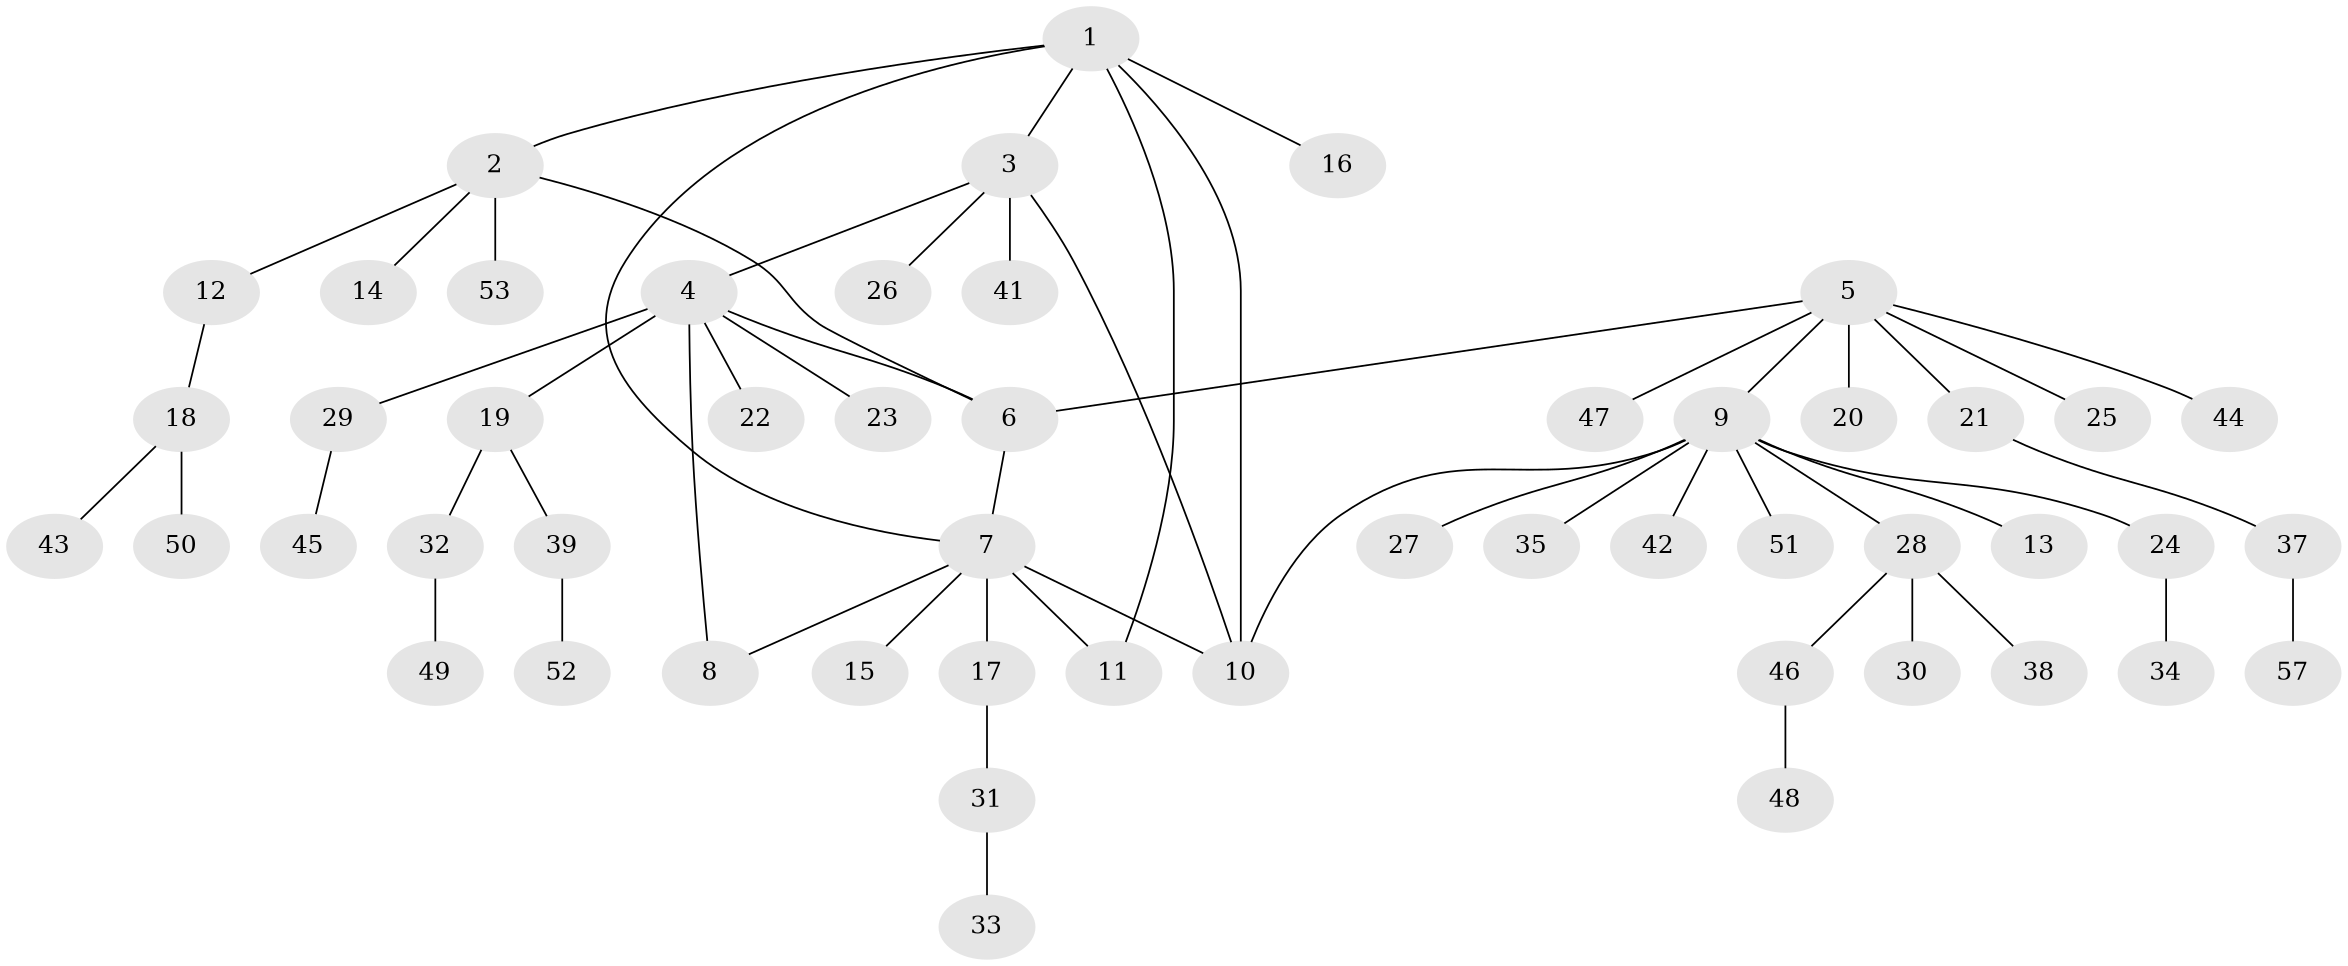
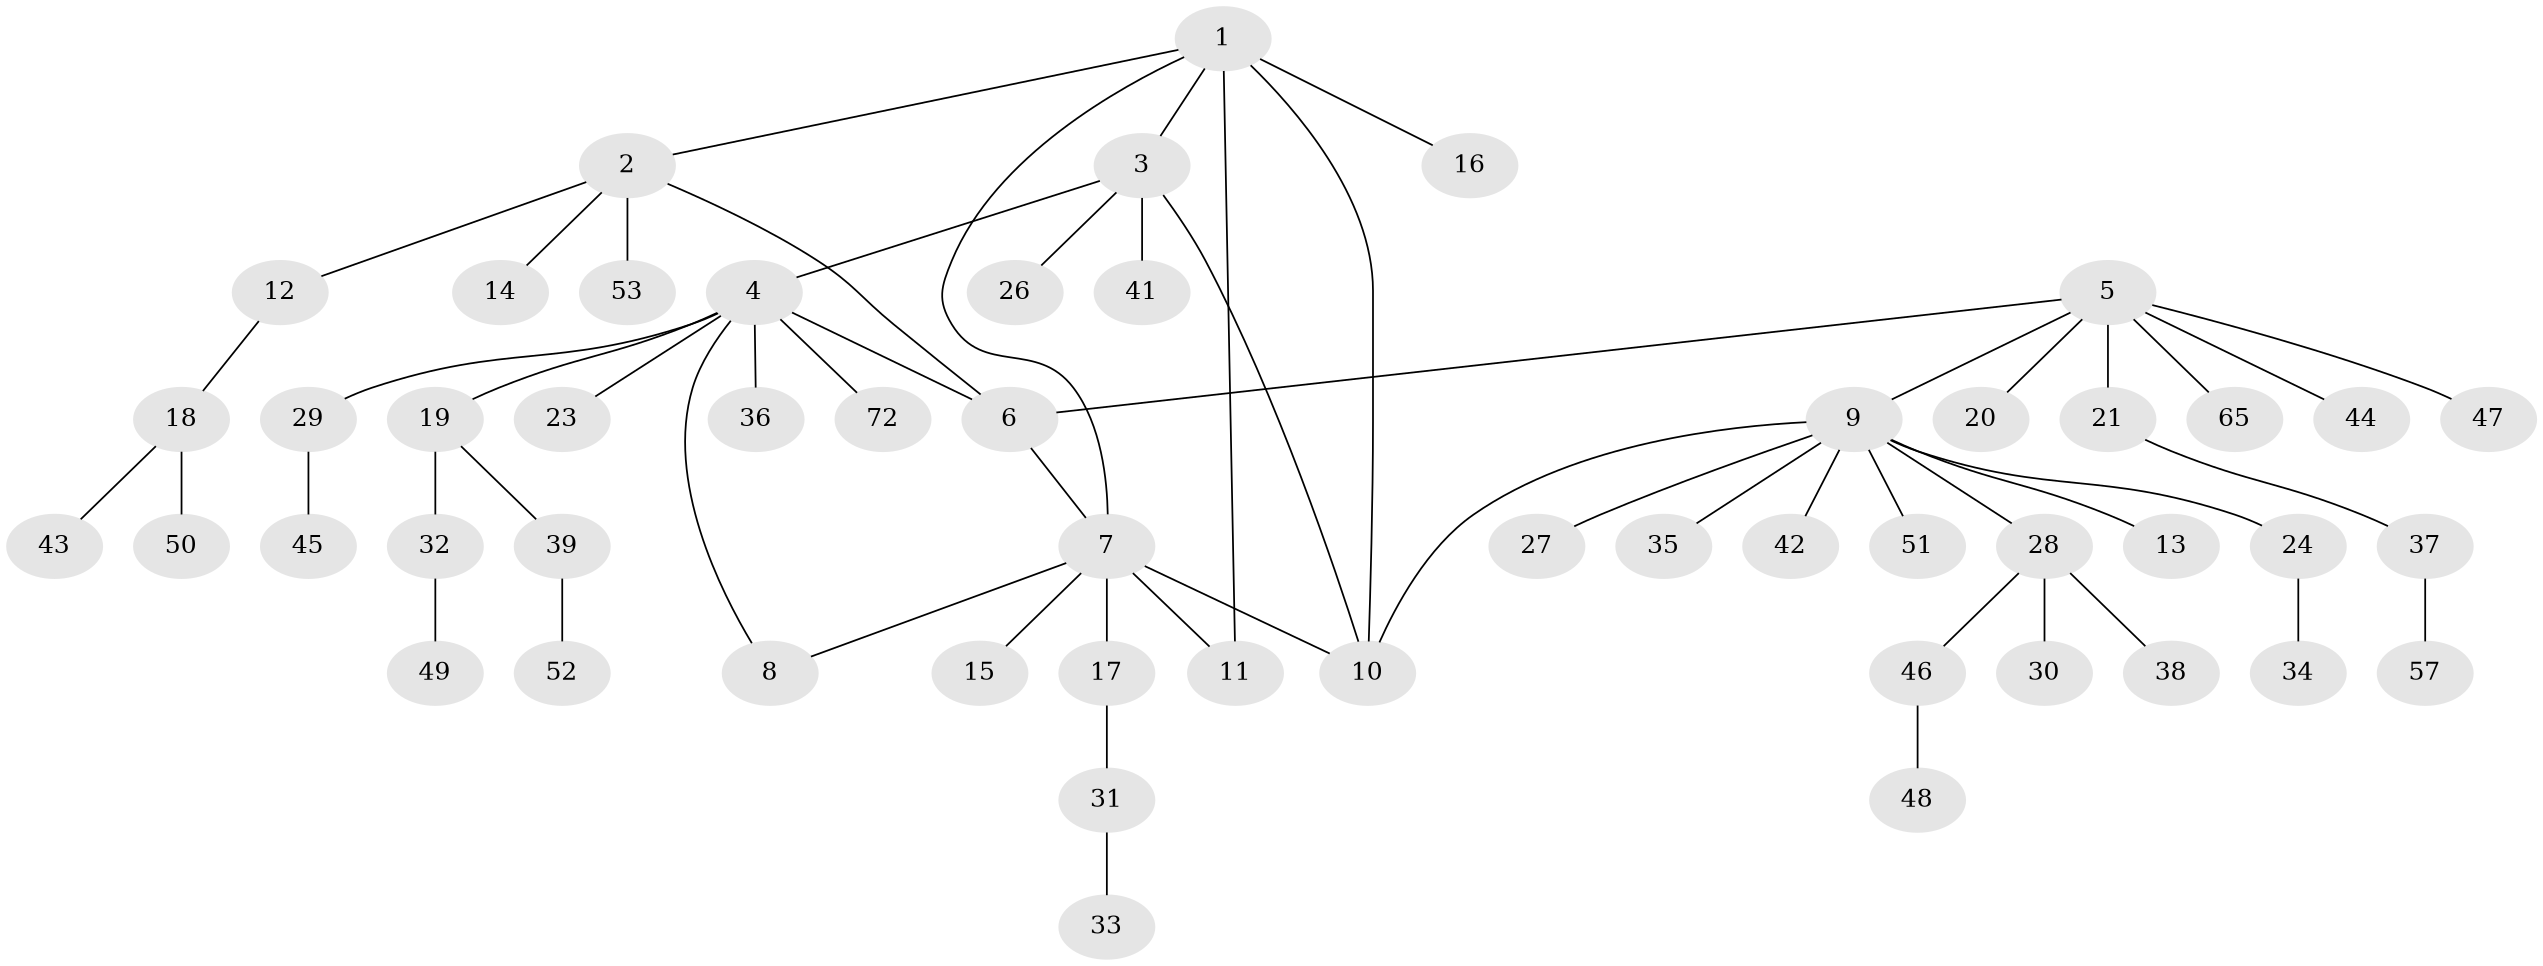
(756, 419) -> (883, 419)
none -> (756, 419)
(2103, 419) -> (2235, 419)
